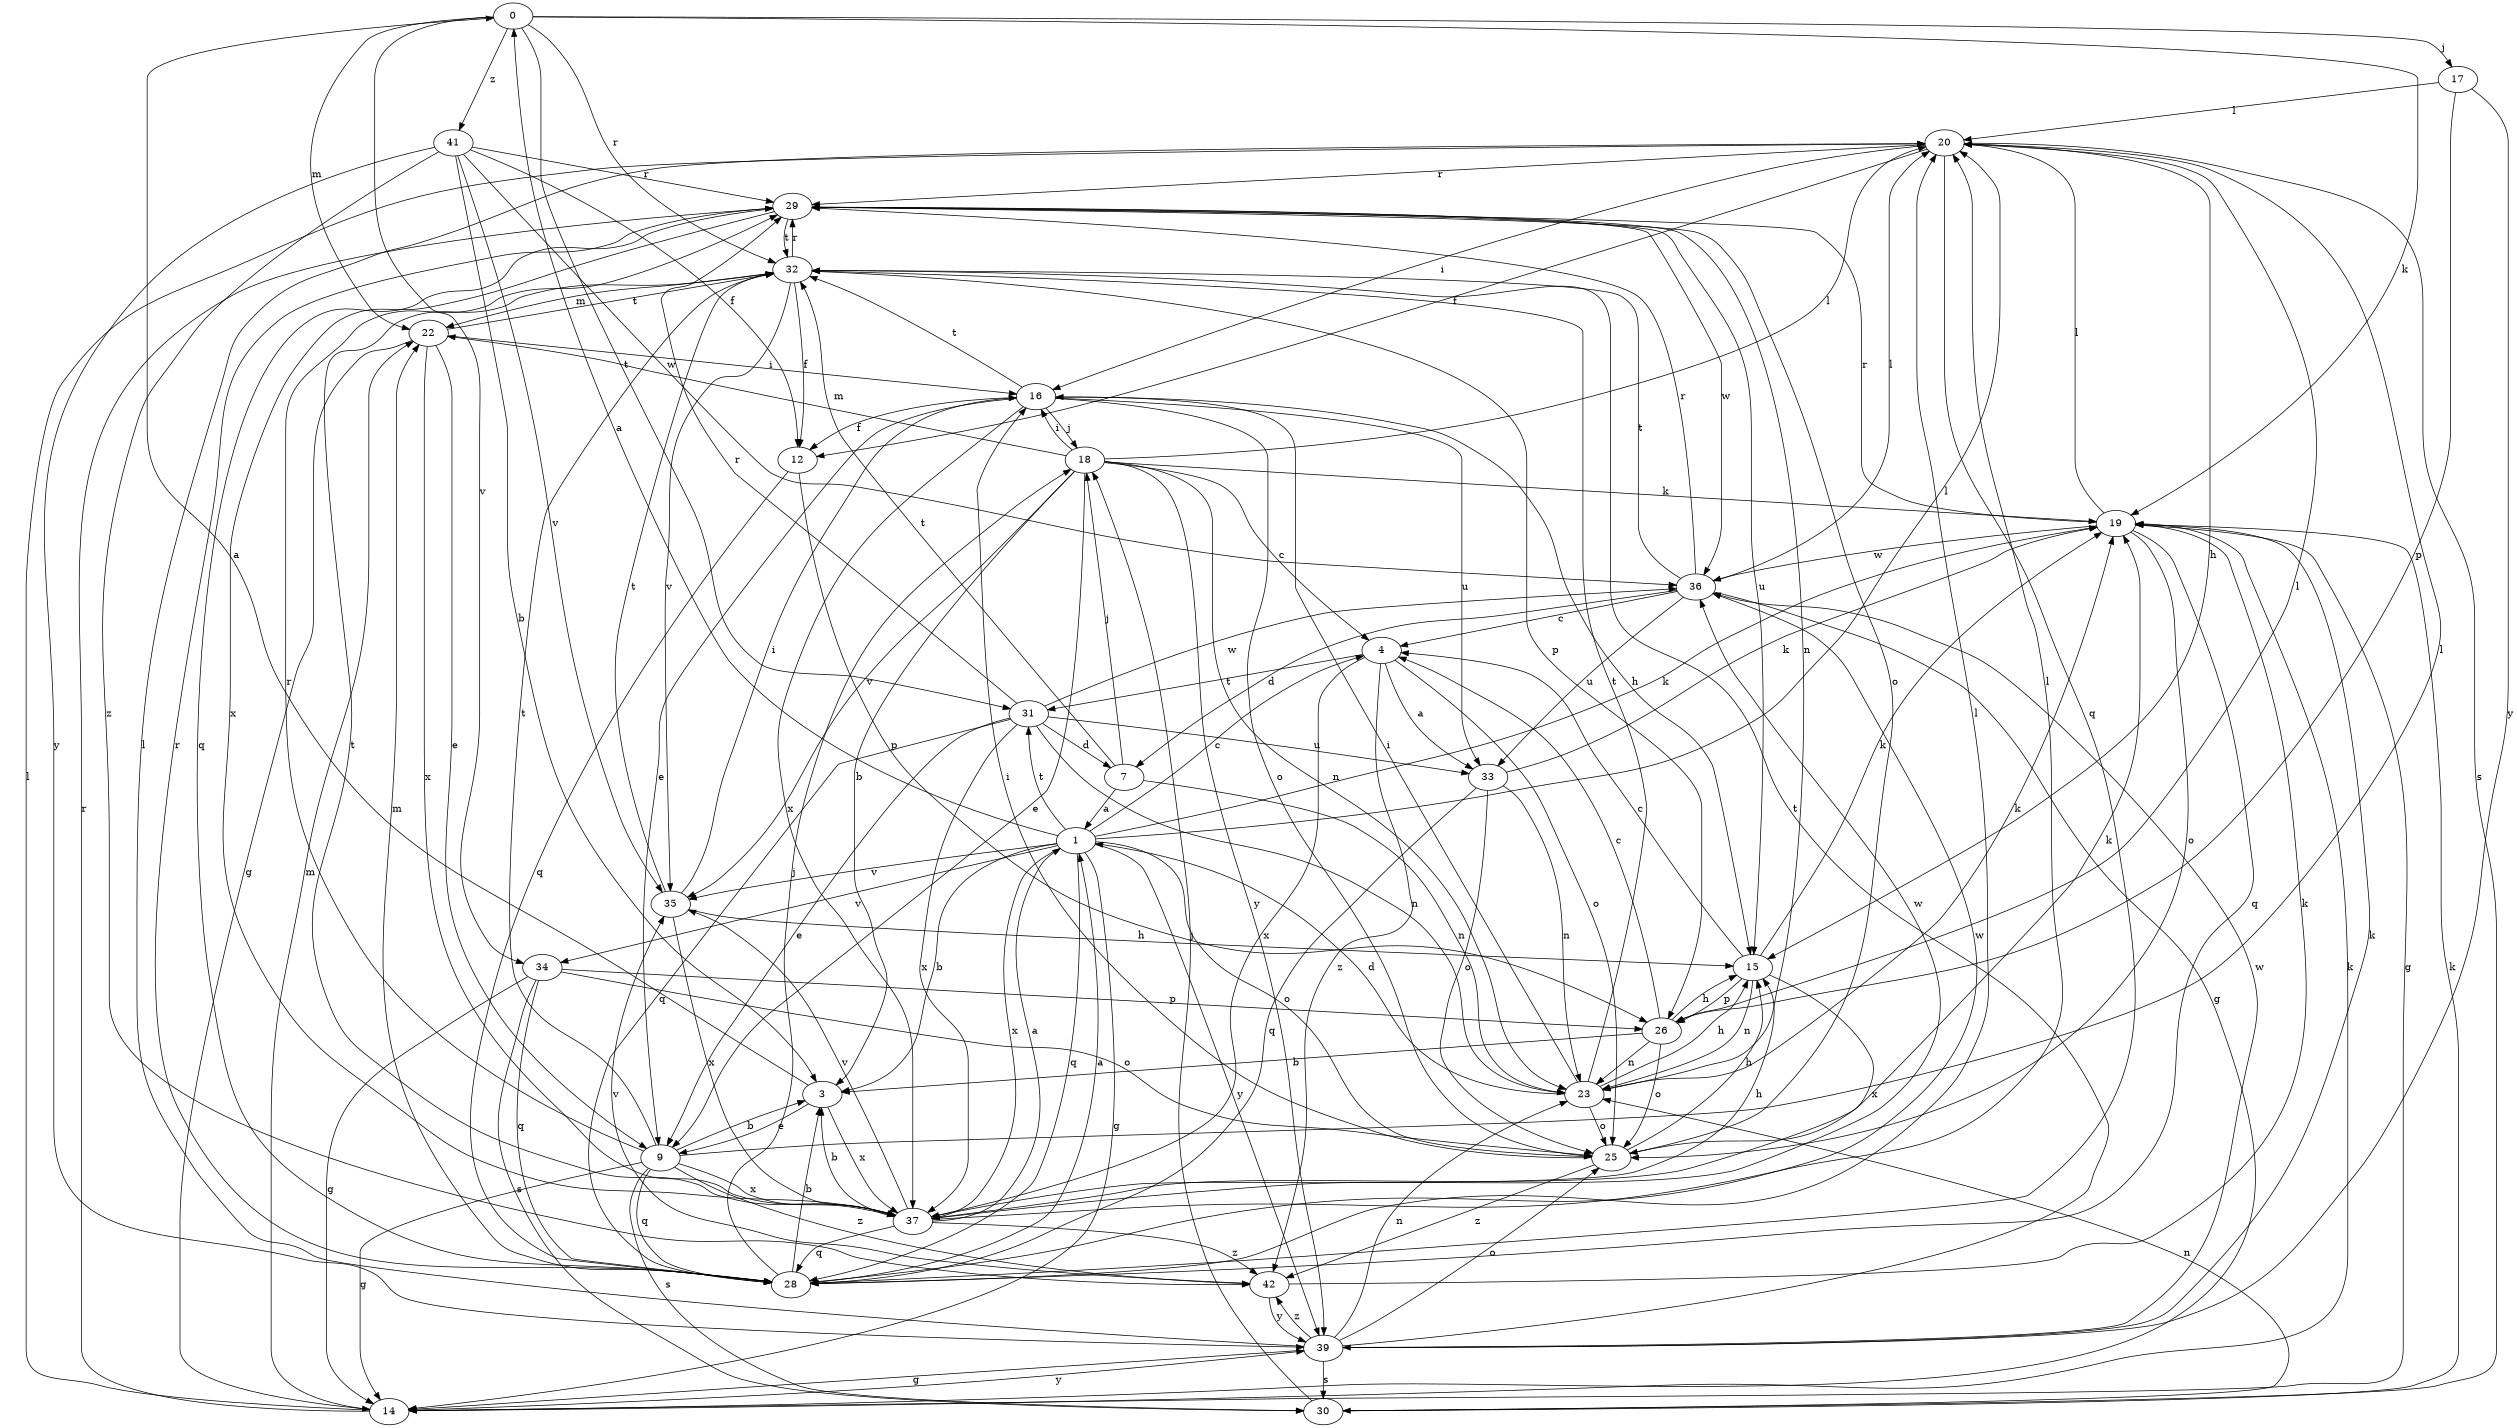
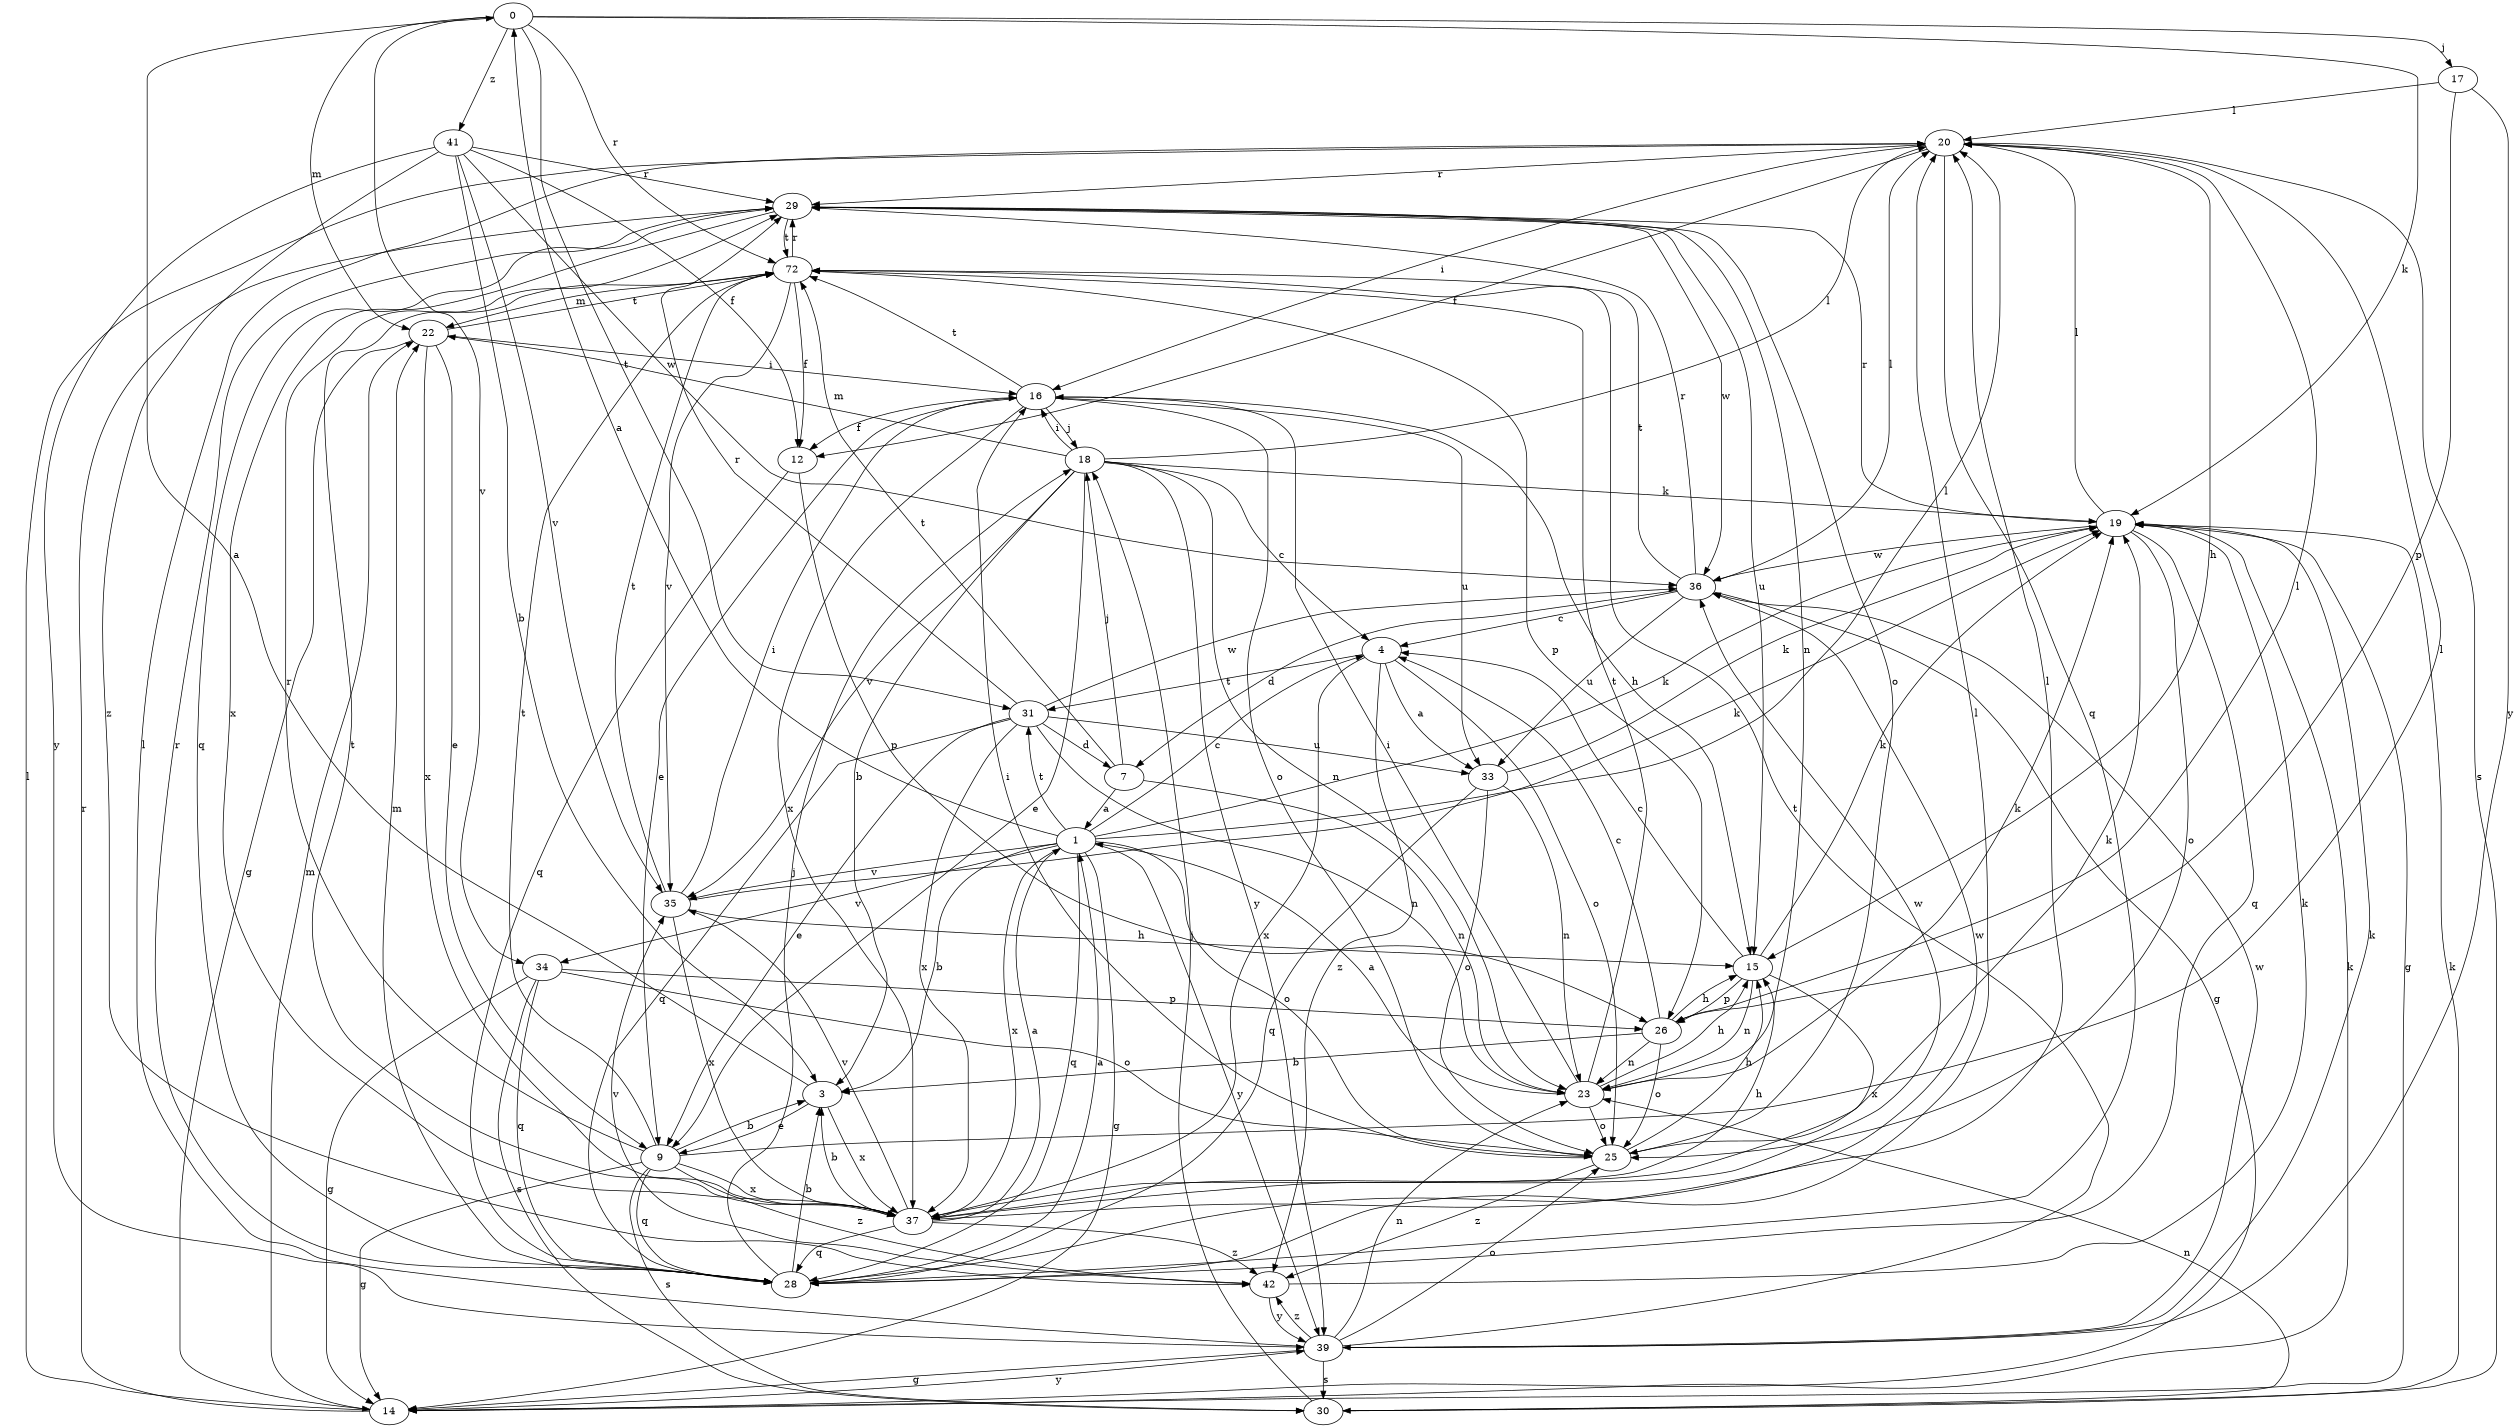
(792, 270) -> (792, 270)
none -> (1417, 815)
(1372, 968) -> (1372, 968)
